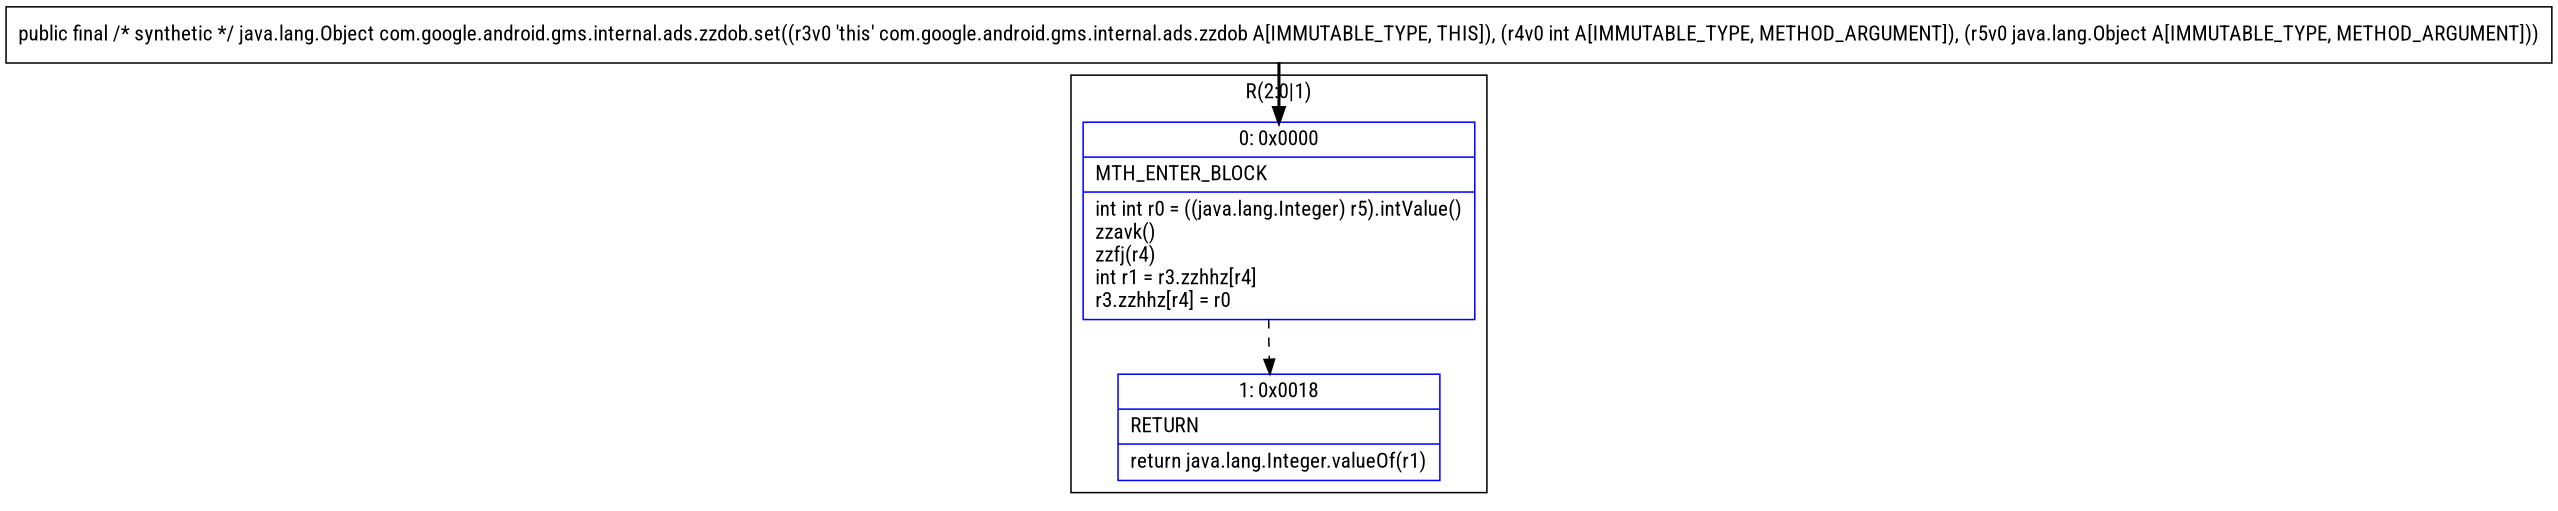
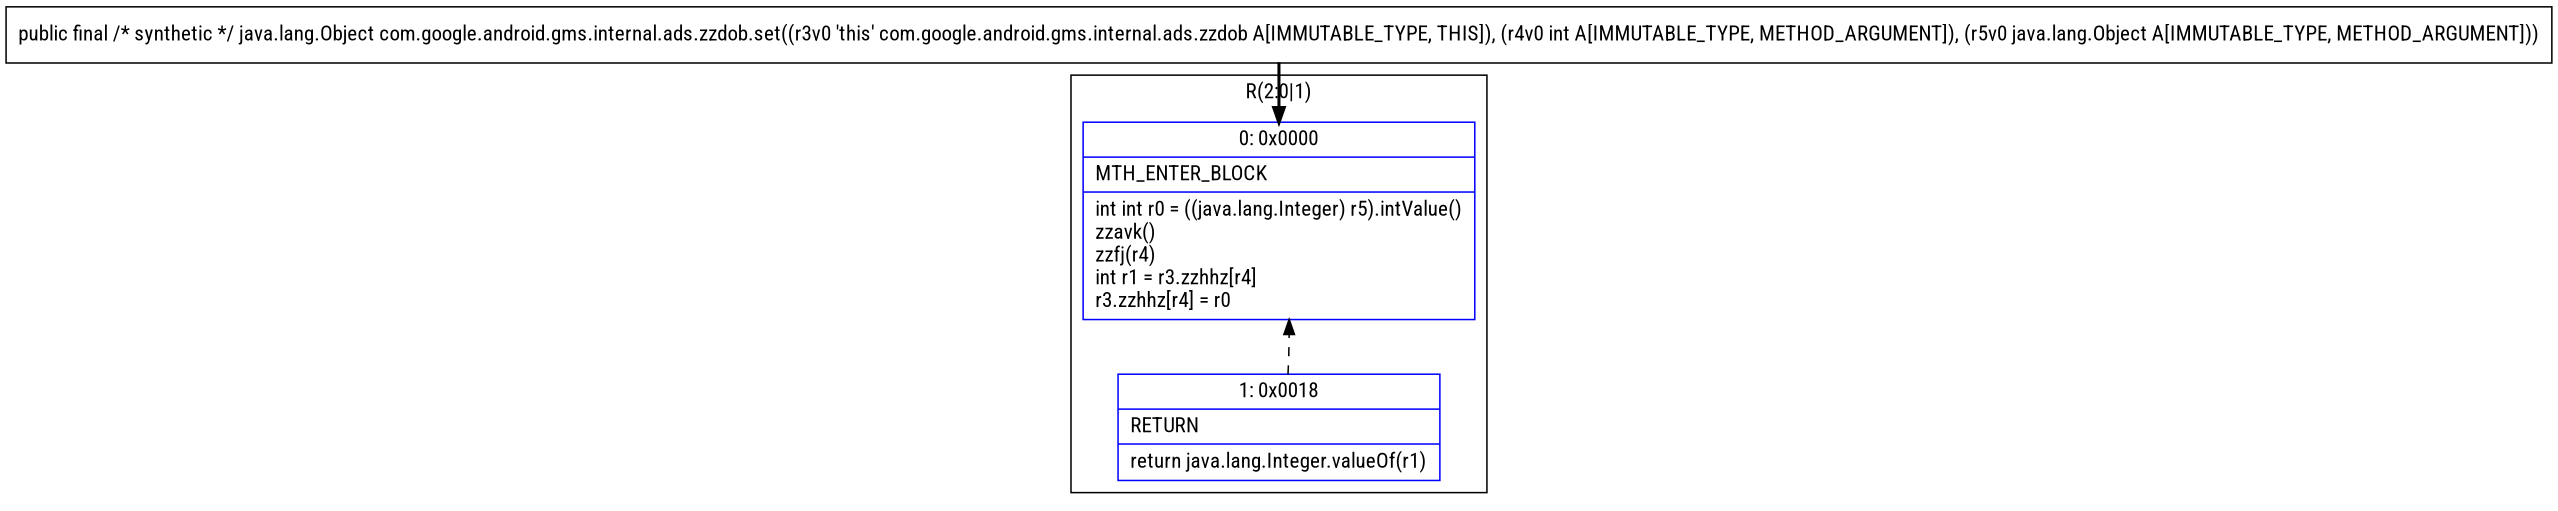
(1269, 339) -> (1289, 355)
